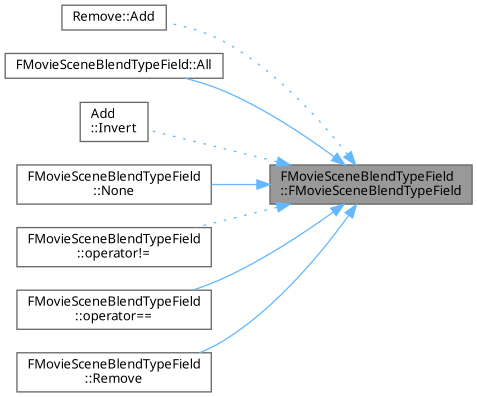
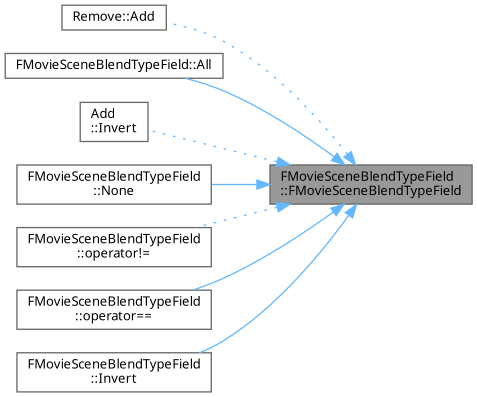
(114, 372) -> (114, 372)
